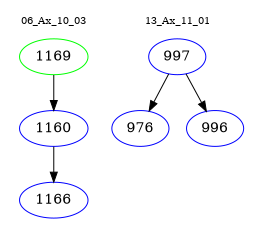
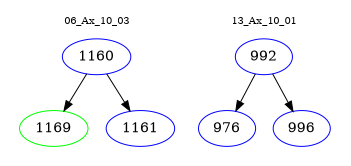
(178, 21) -> (264, 21)
(177, 57) -> (264, 57)
(54, 88) -> (78, 88)
(54, 200) -> (140, 128)
